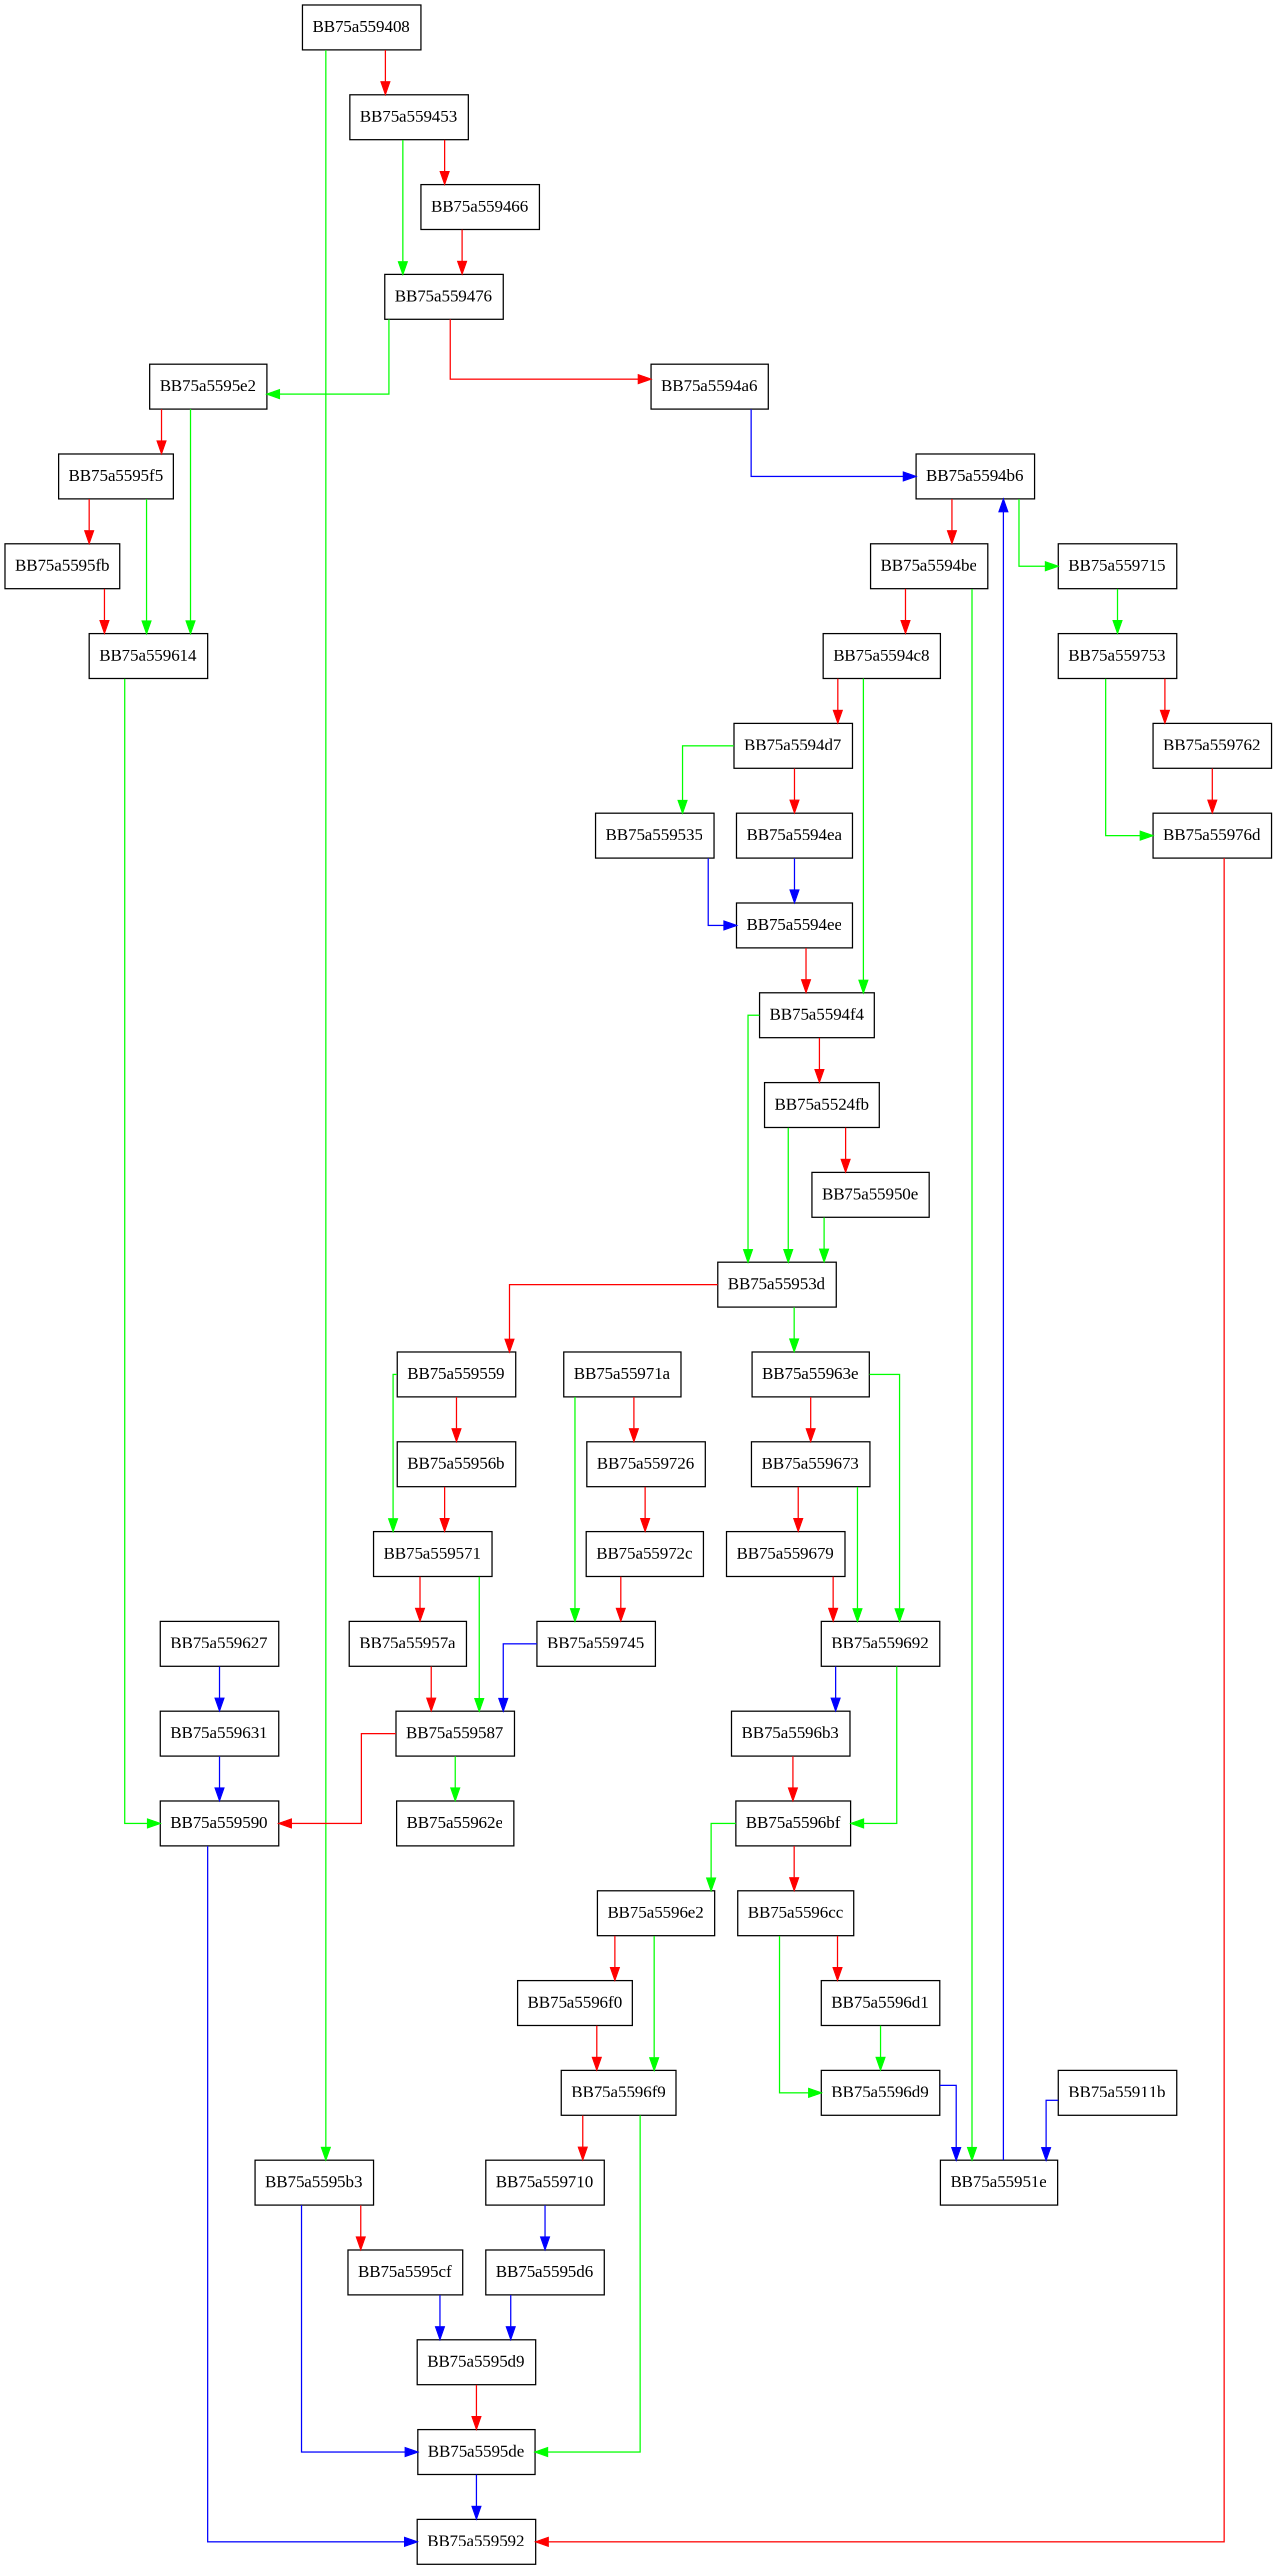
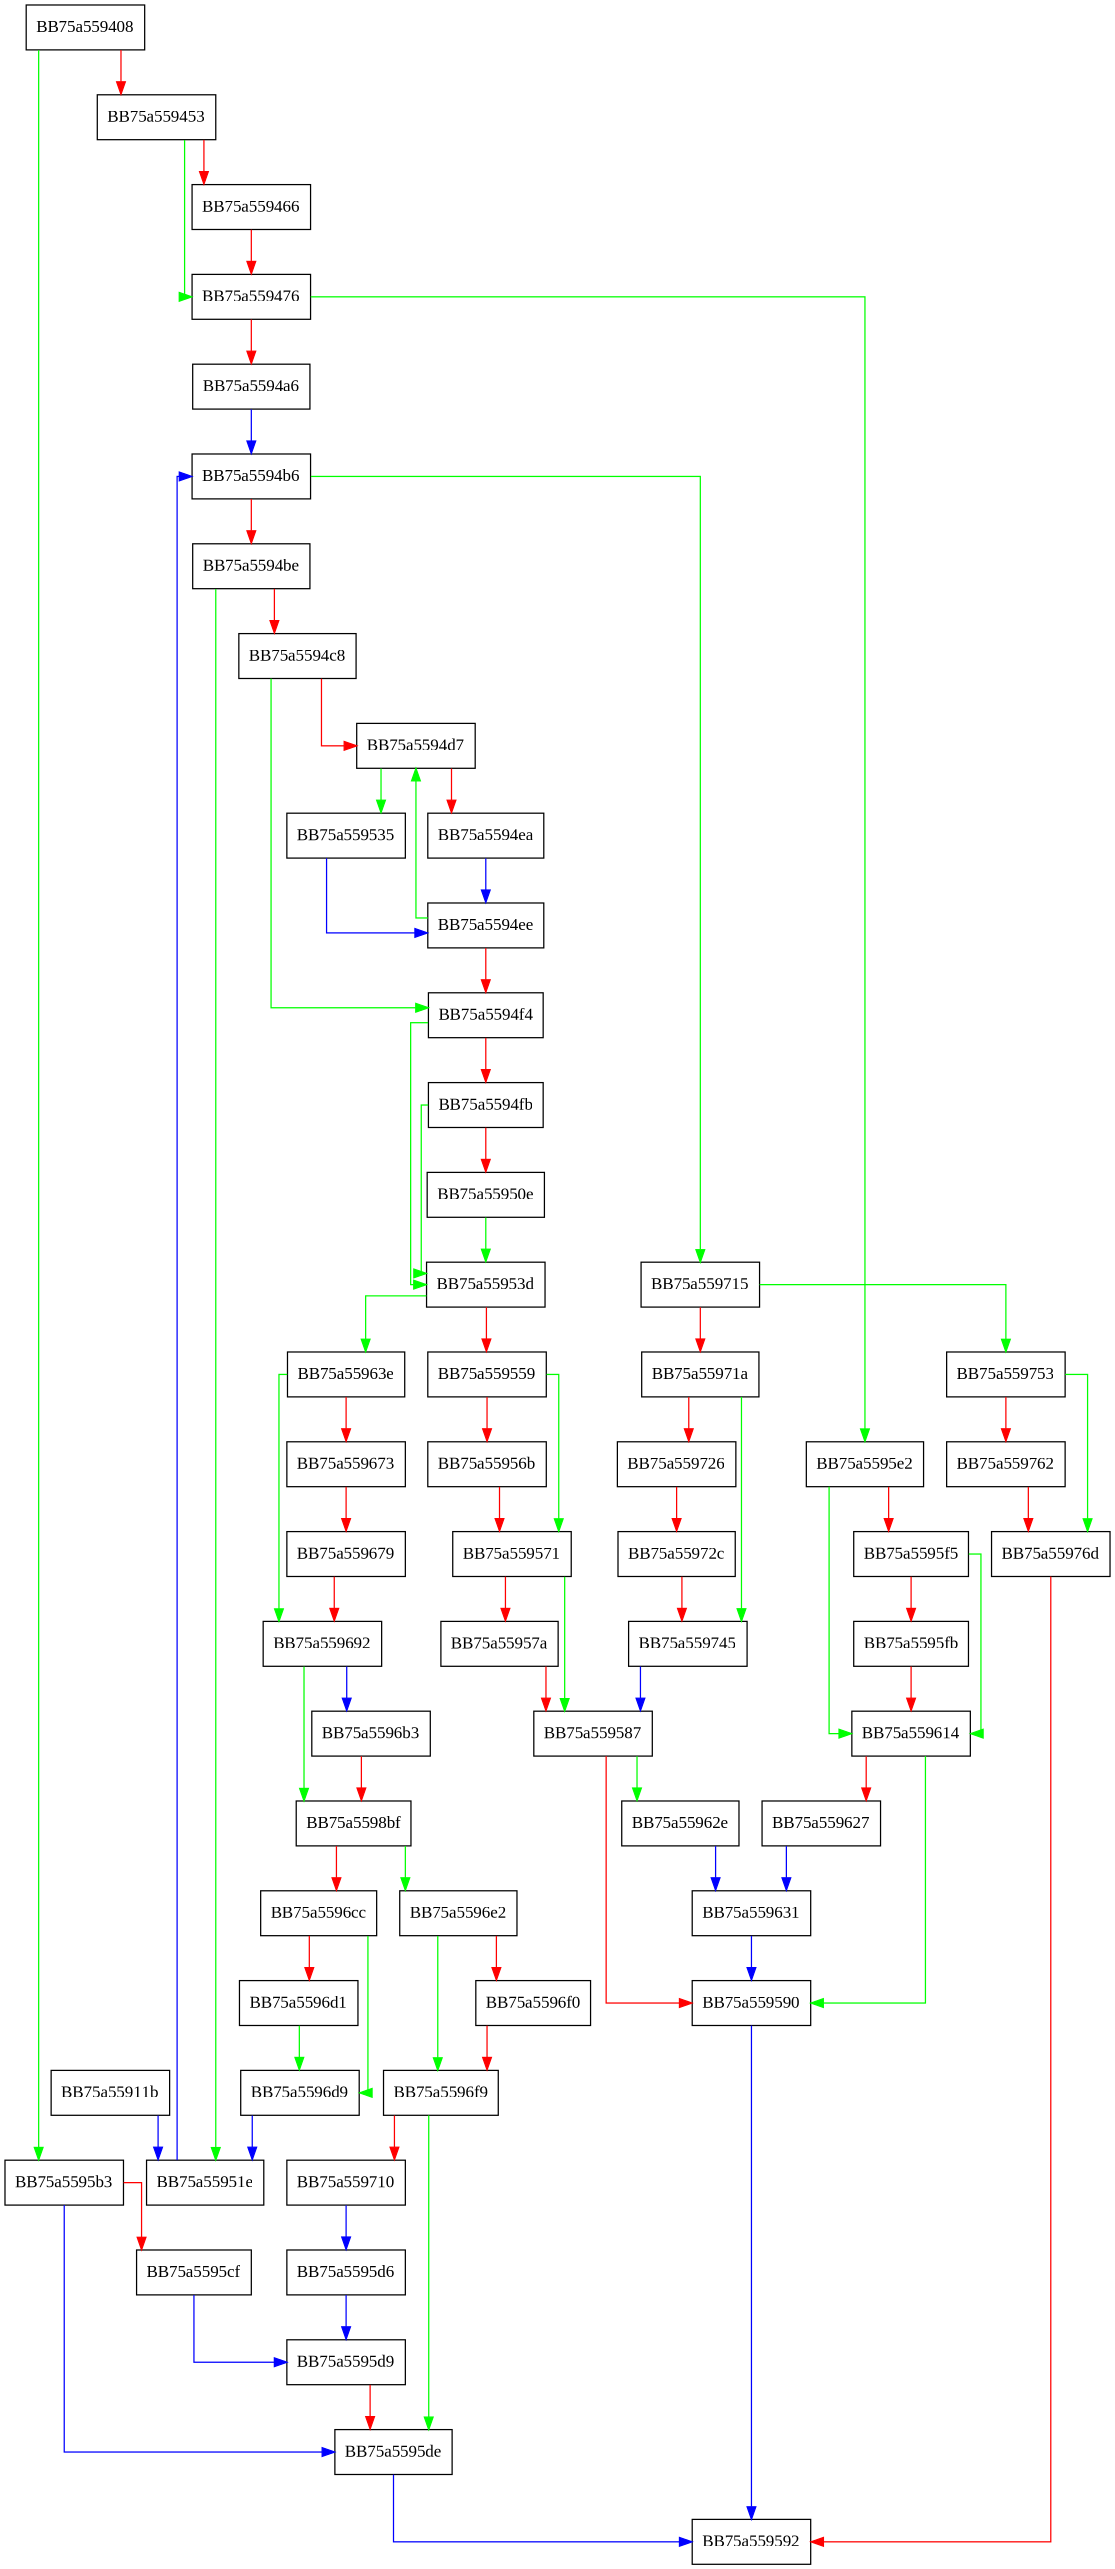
none -> (416, 855)
(822, 1105) -> (486, 1105)
none -> (700, 1323)
(857, 1548) -> none
none -> (866, 1772)
(793, 1823) -> (354, 1823)
none -> (716, 1862)
